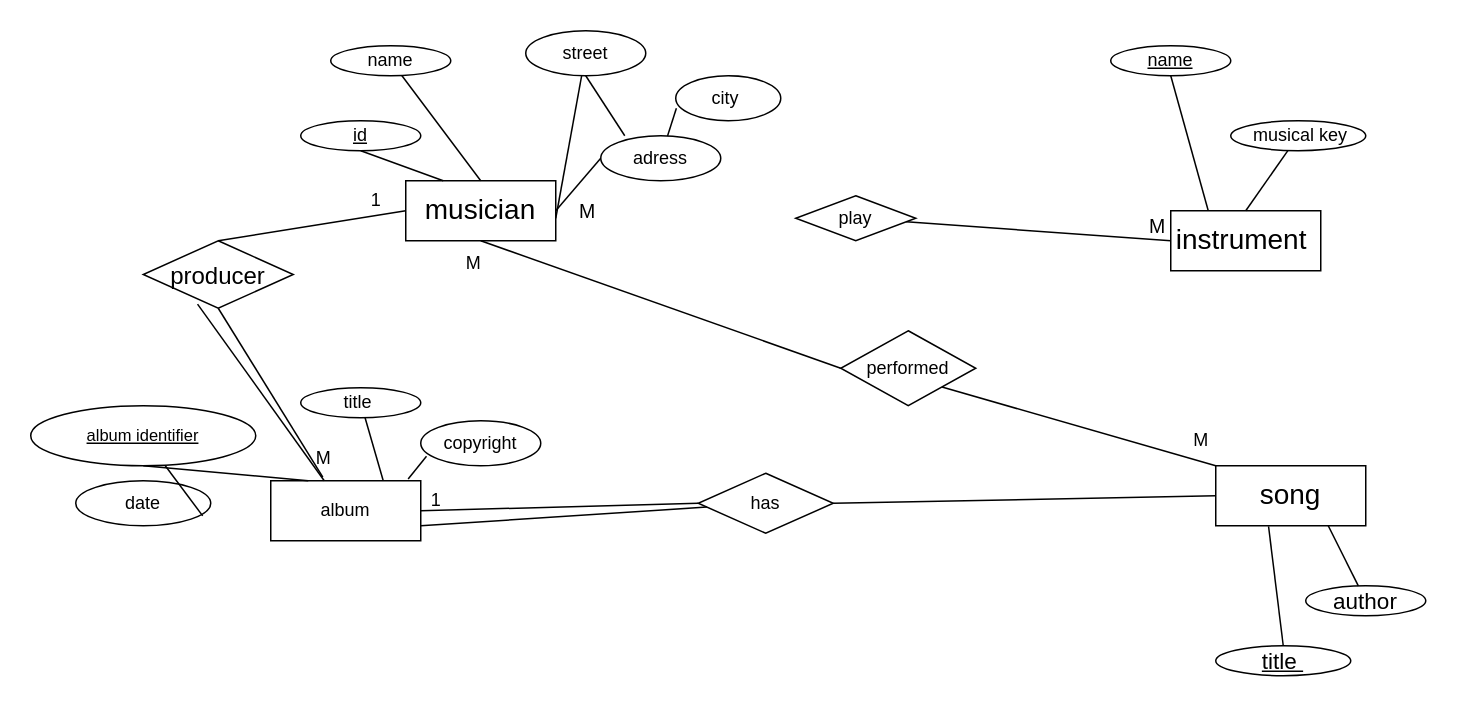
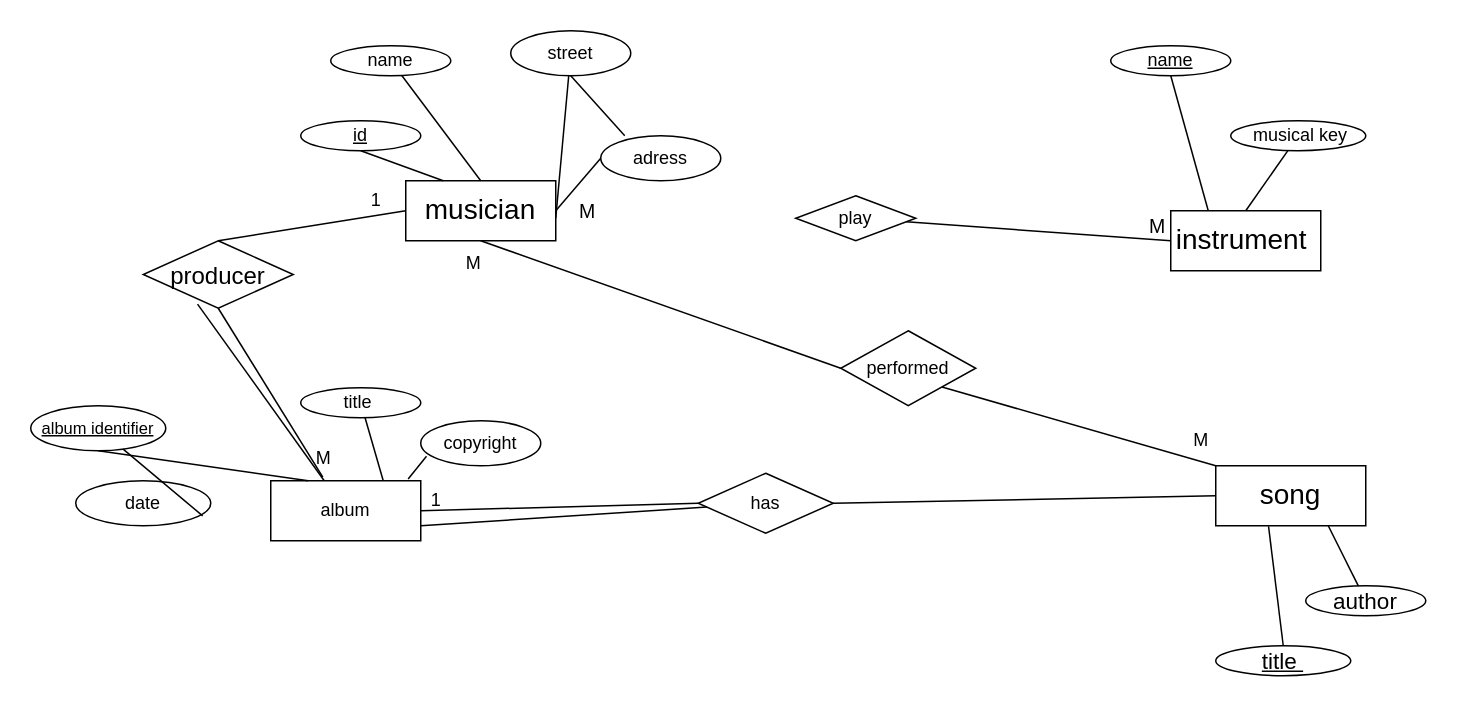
(586, 53) -> (571, 53)
(728, 98) -> none
(672, 123) -> none
(143, 436) -> (98, 428)
